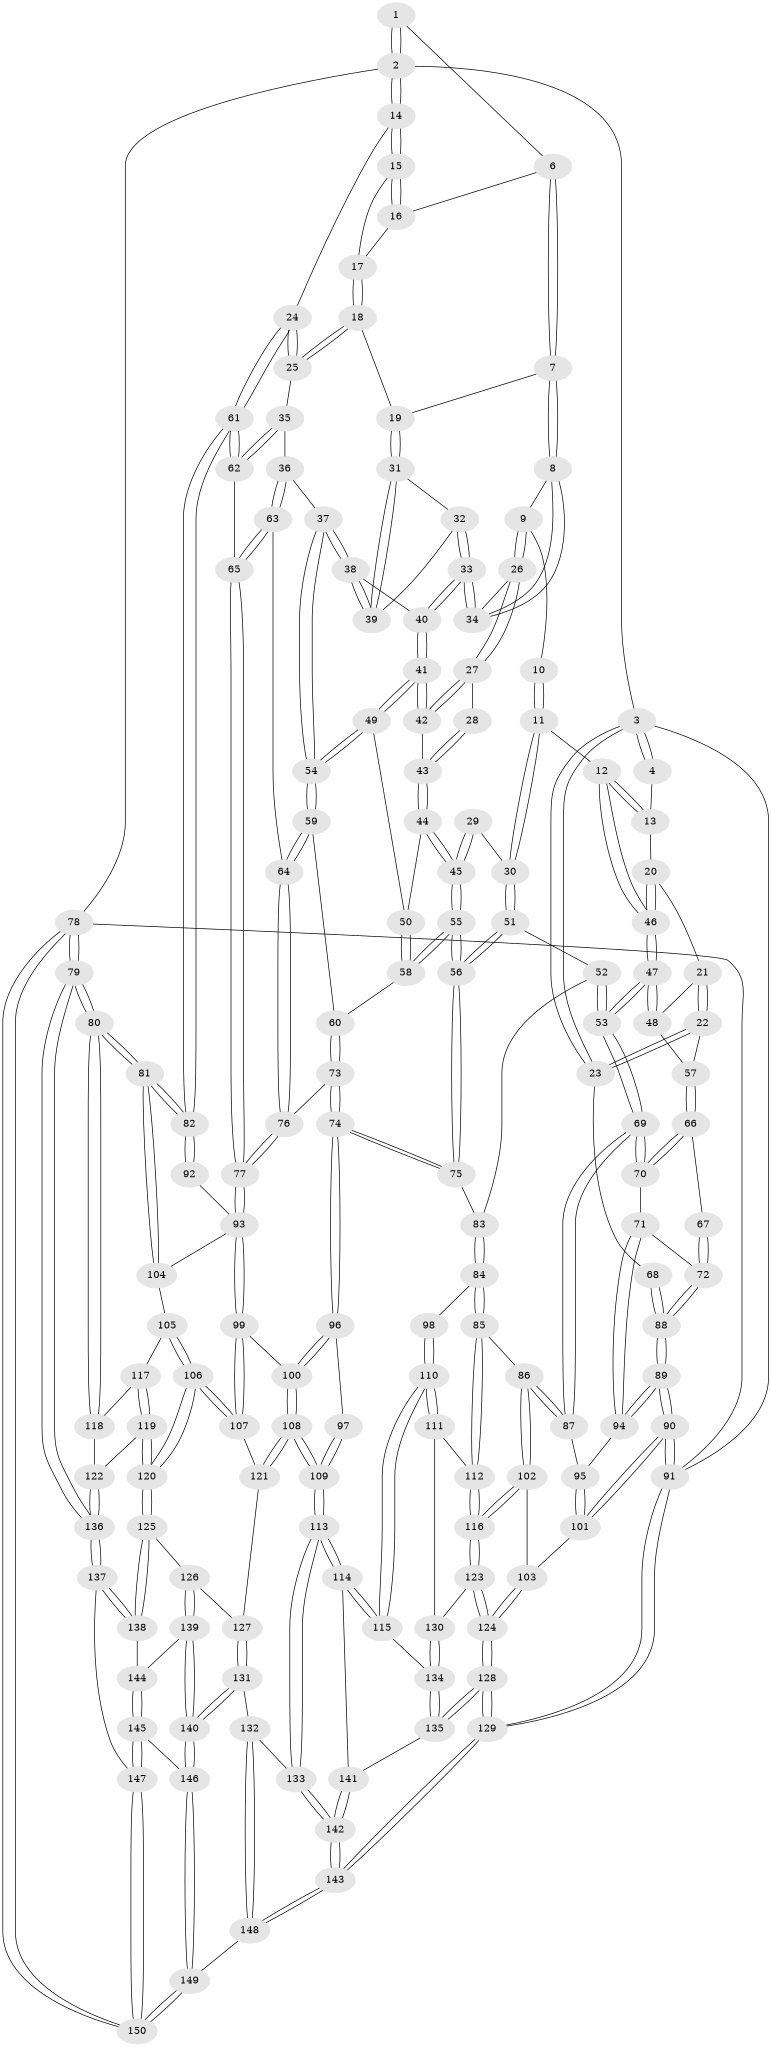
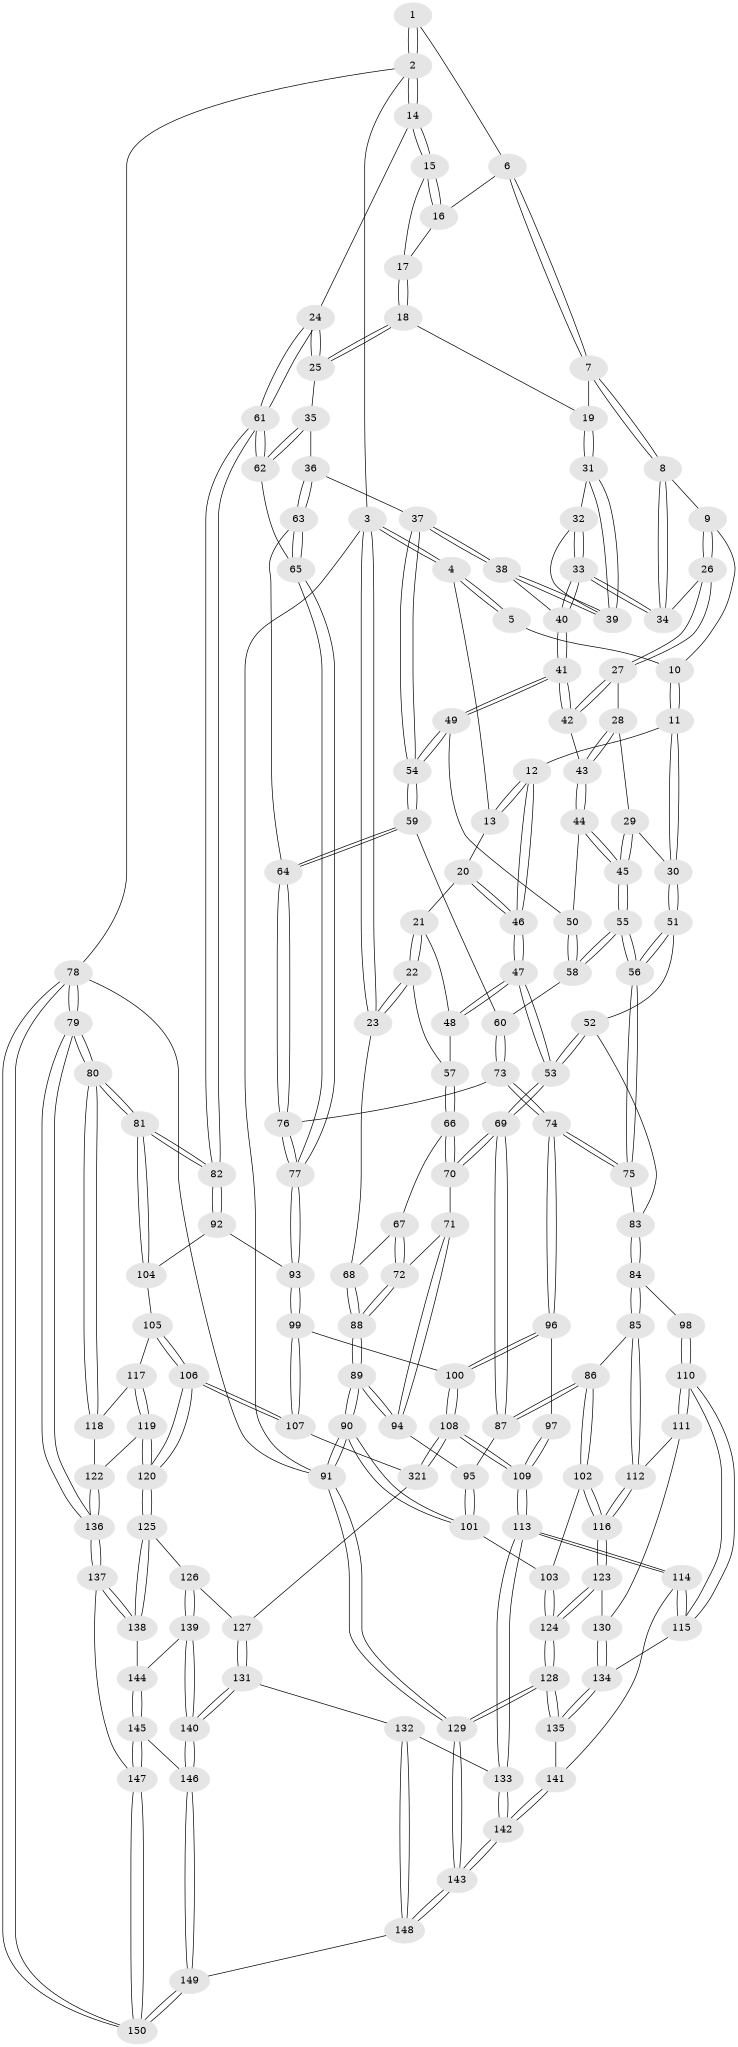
none -> (512, 620)
none -> (624, 771)
(198, 1250) -> (182, 1250)
none -> (375, 1250)
(260, 1477) -> (418, 1477)
